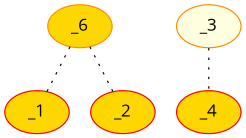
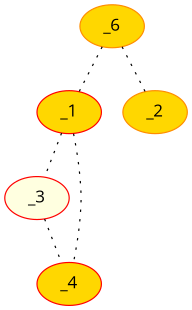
(209, 26) -> (37, 198)
(123, 112) -> (155, 112)
none -> (53, 155)
none -> (81, 198)
